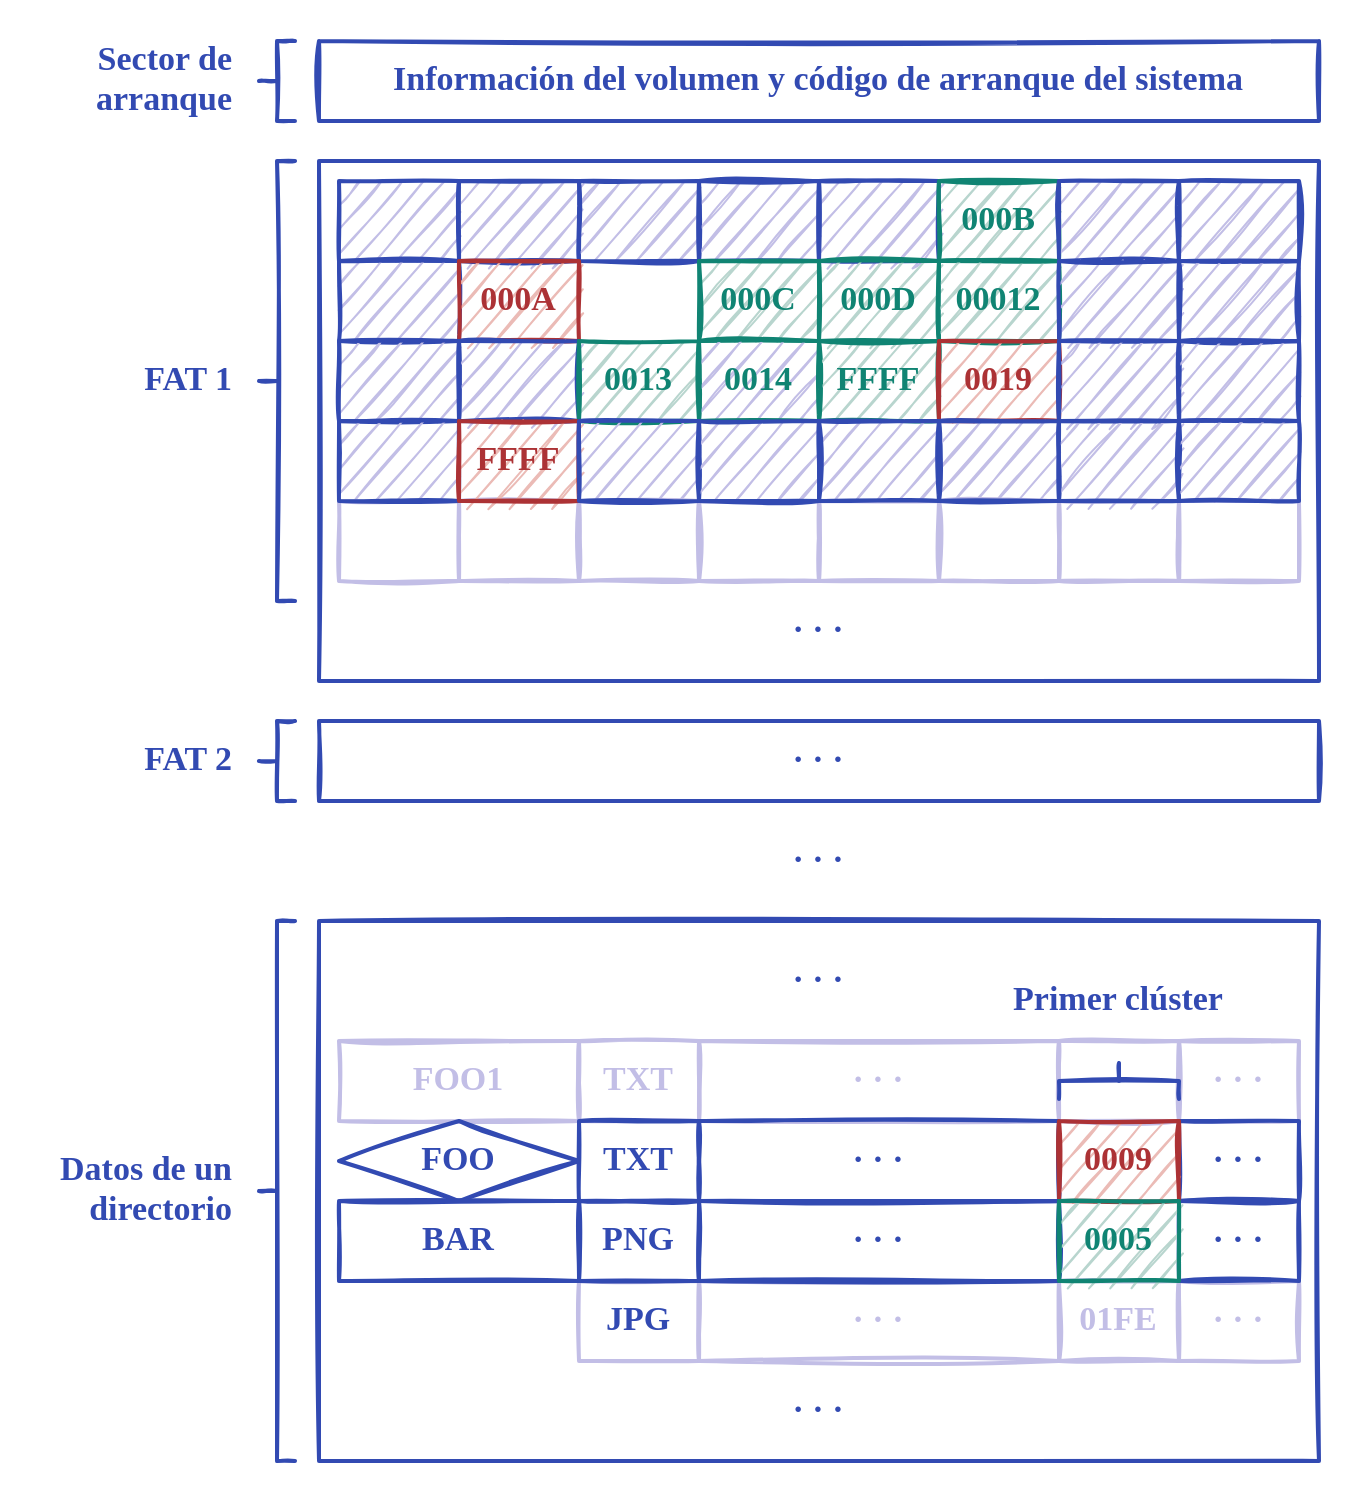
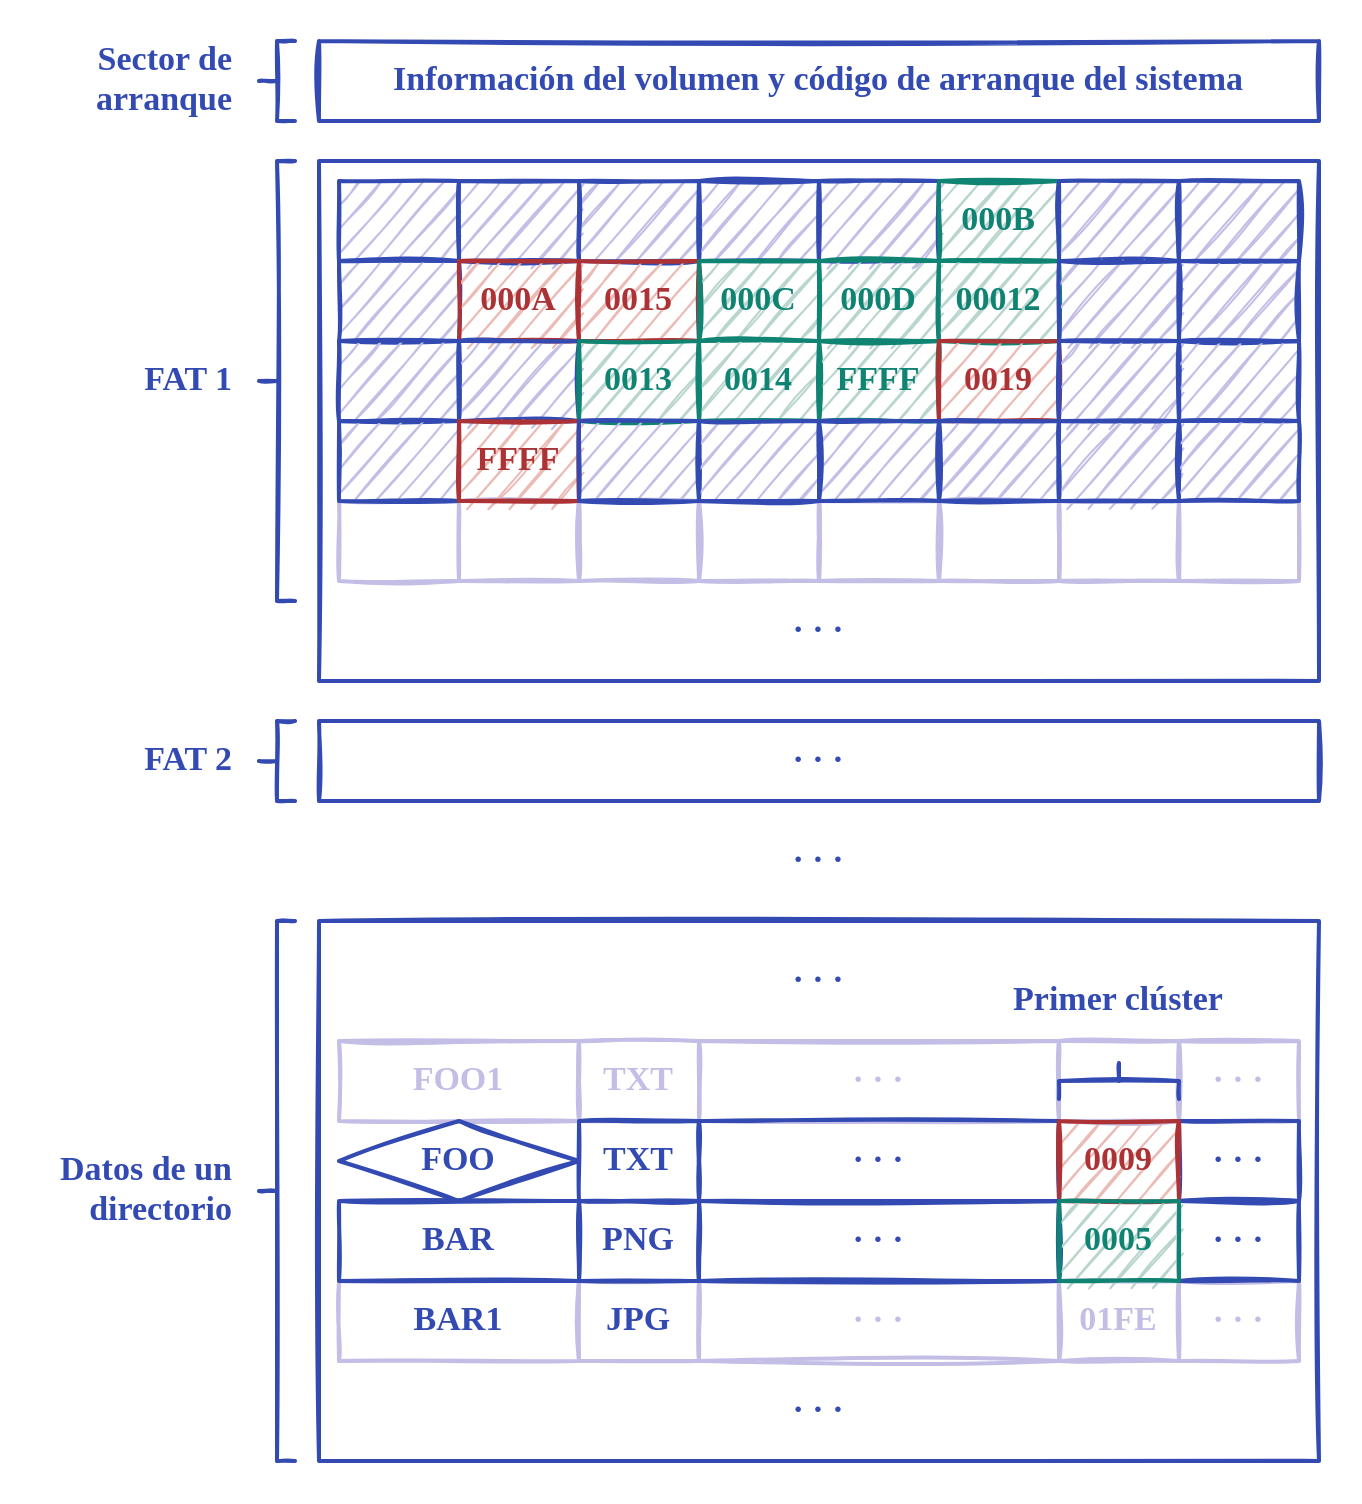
none -> (639, 301)
(759, 381) -> (759, 381)
none -> (459, 1321)
